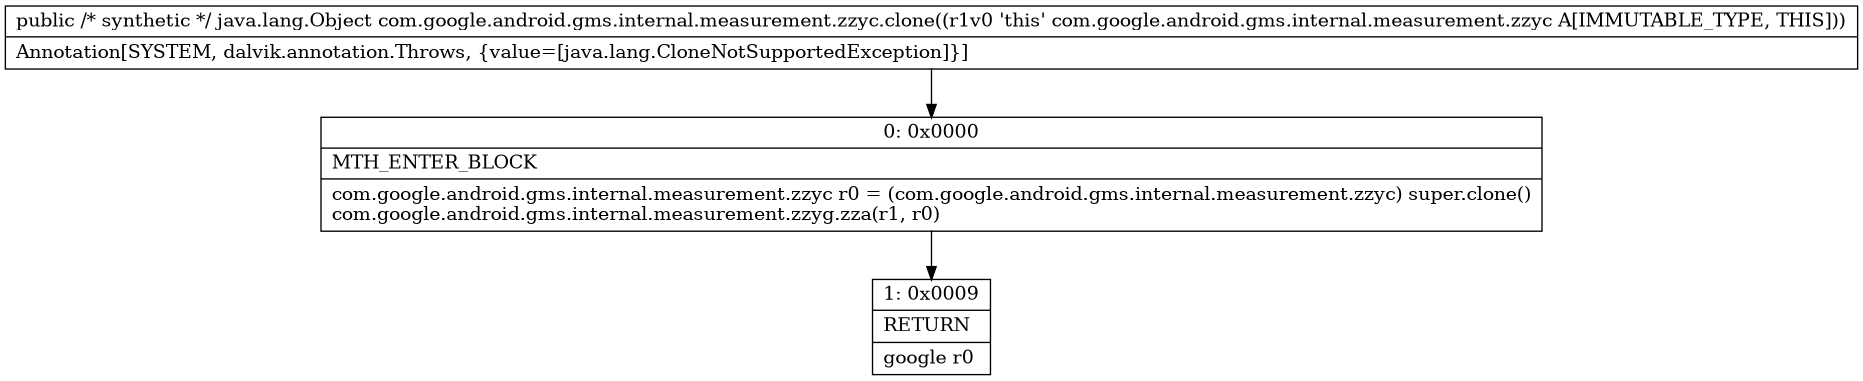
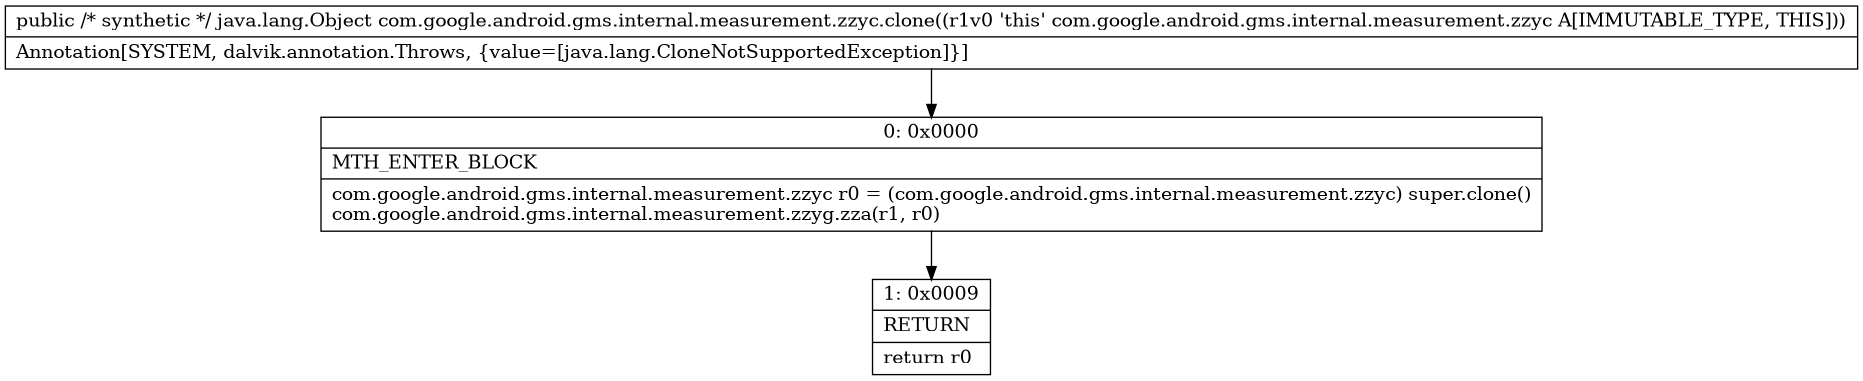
(929, 358) -> (928, 358)
